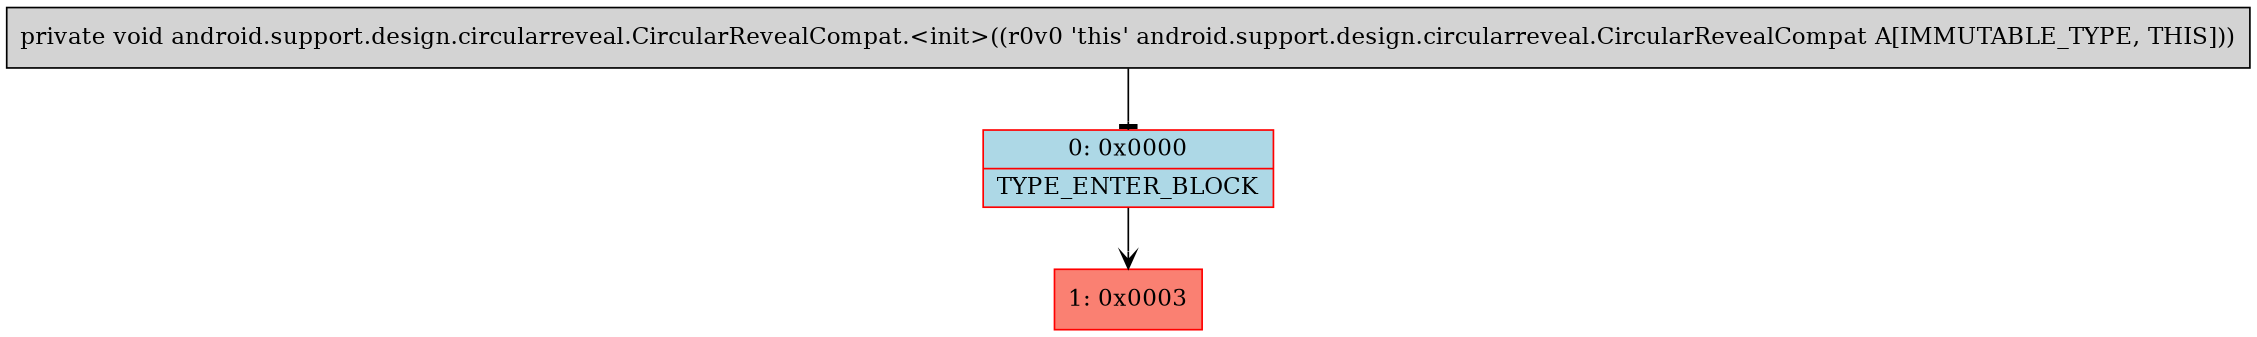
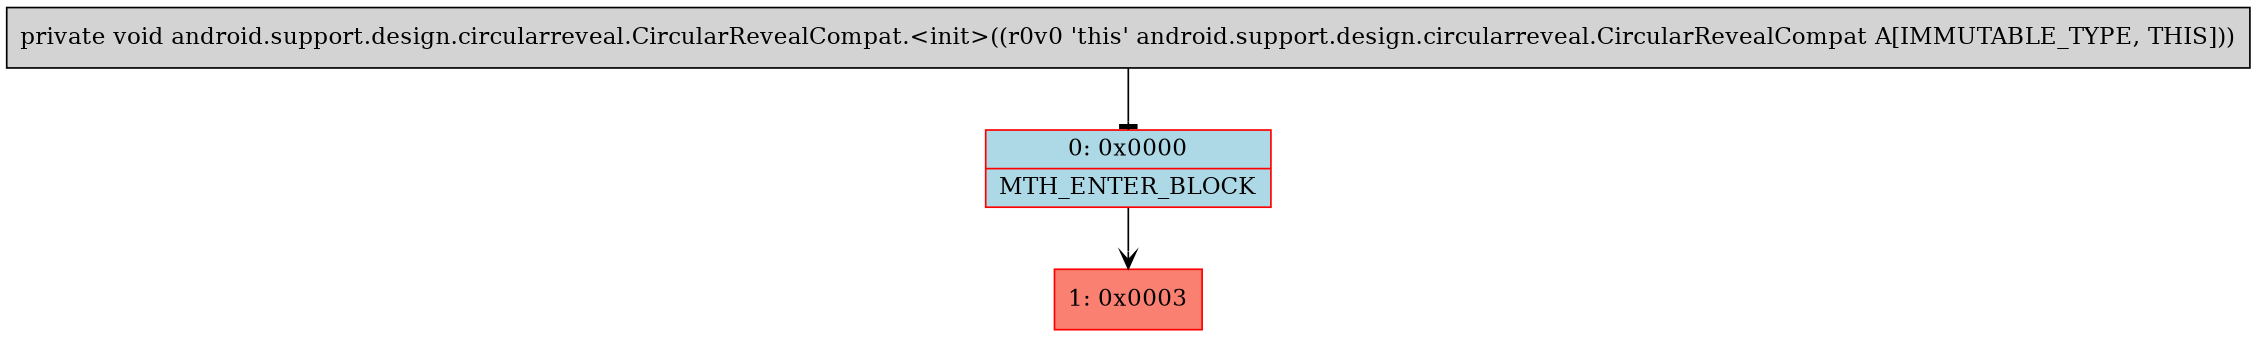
(1128, 187) -> (1128, 187)
